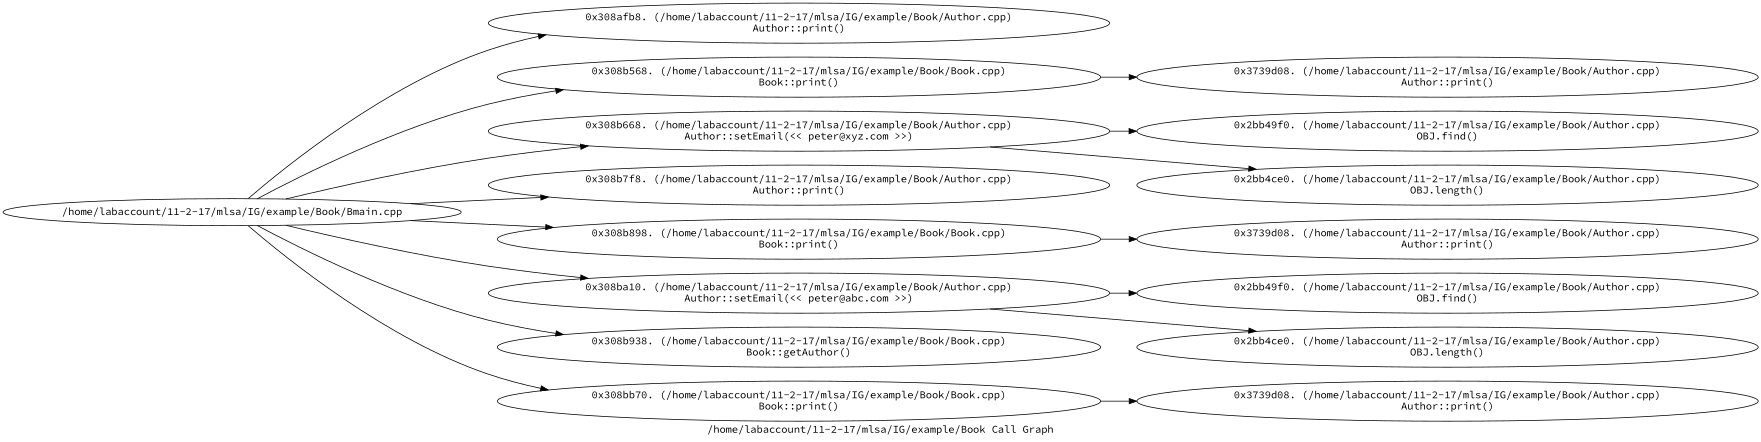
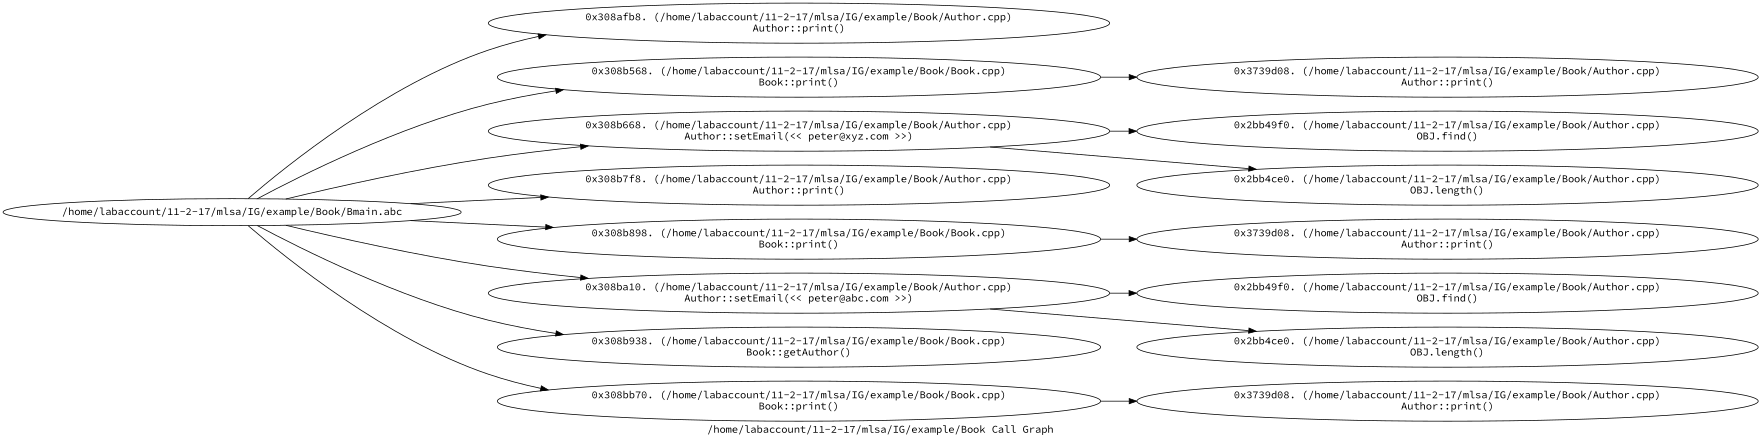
(232, 212) -> (232, 212)
